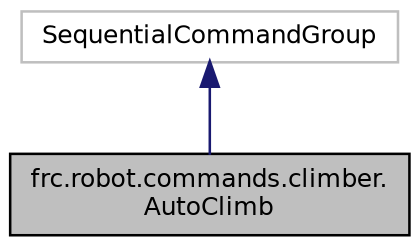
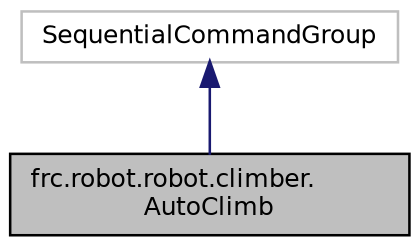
(210, 195) -> (210, 195)
